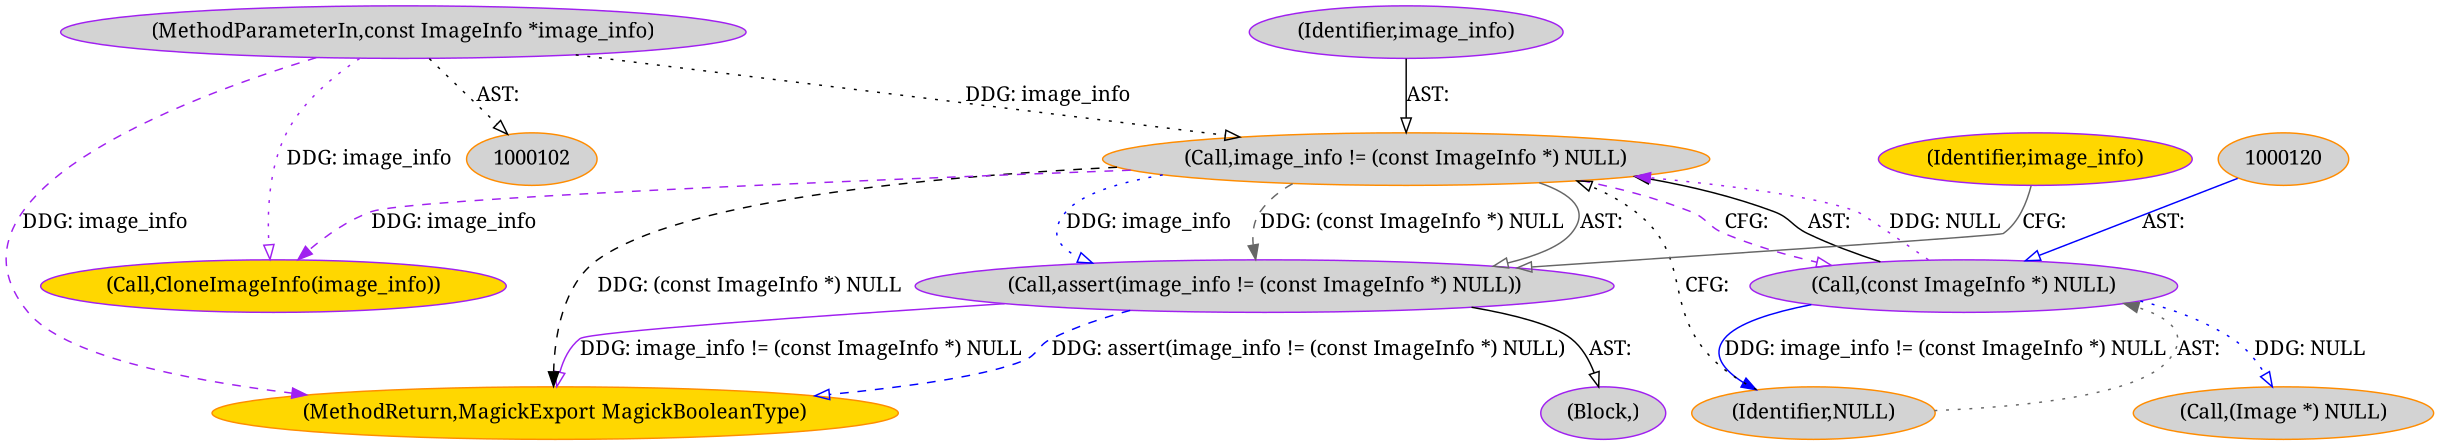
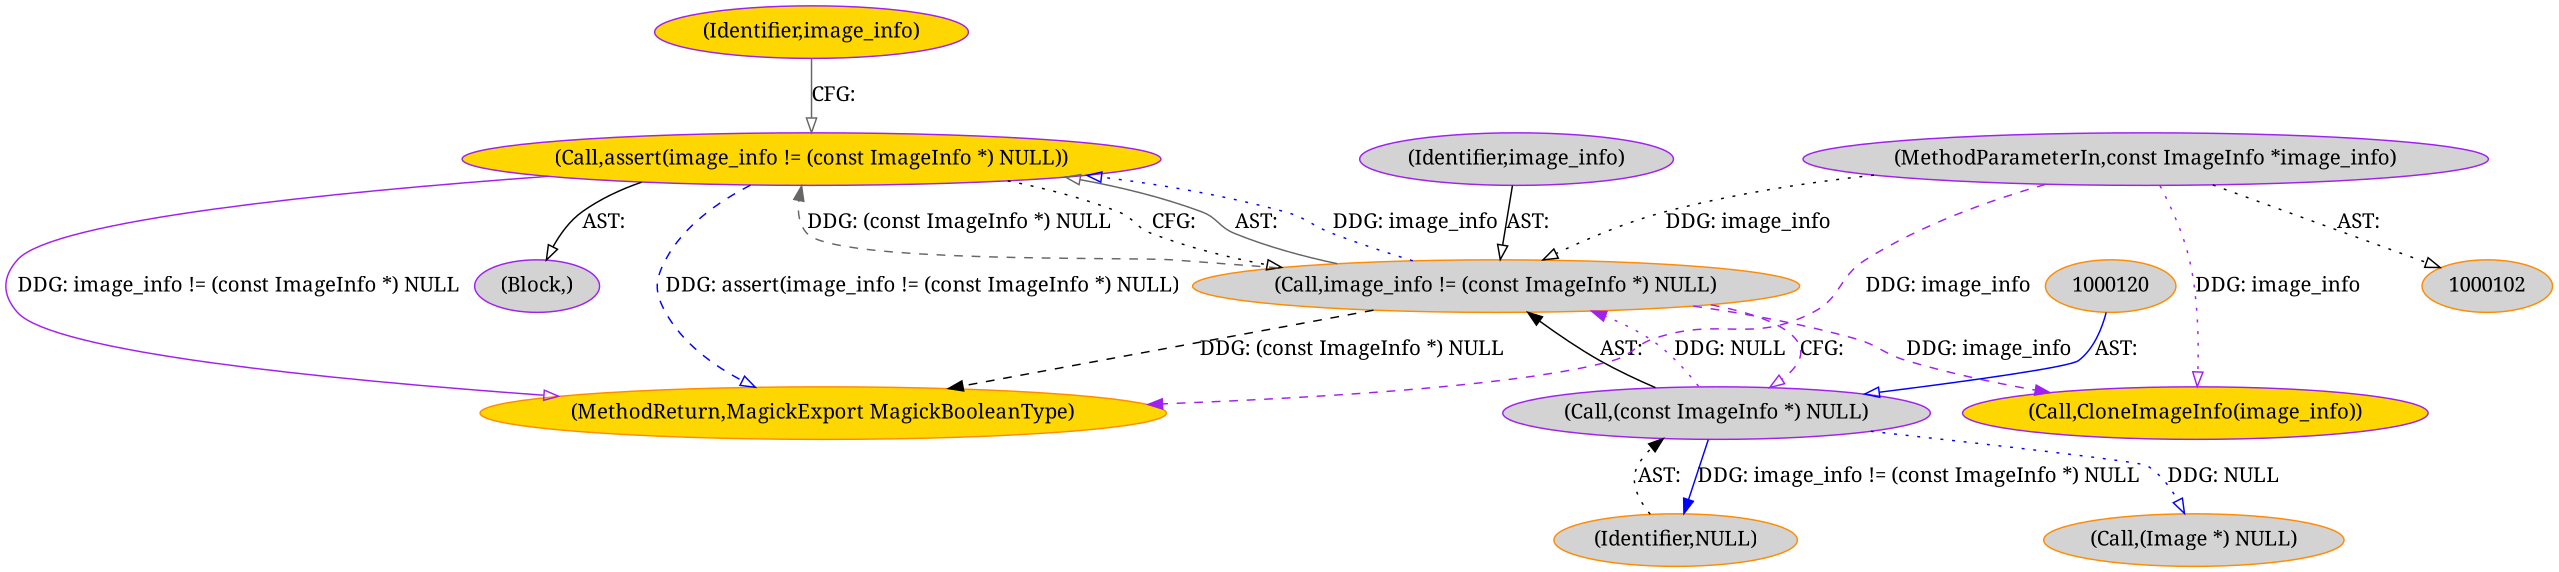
(1677, 285) -> (1137, 224)
(1265, 286) -> (812, 159)
(2093, 393) -> (1635, 480)
